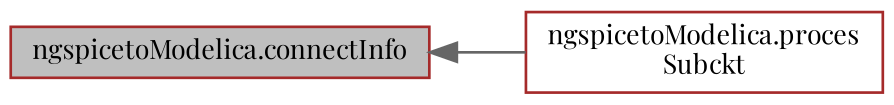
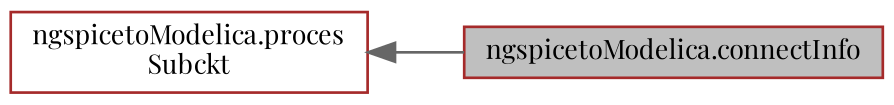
(491, 52) -> (430, 52)
